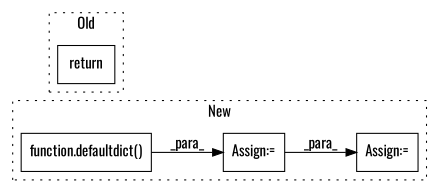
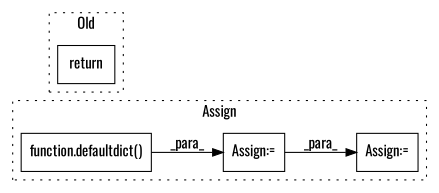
(220, 113) -> (220, 113)
